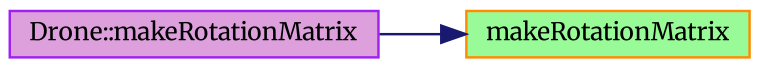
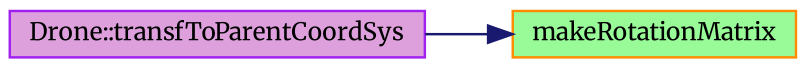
(194, 34) -> (217, 34)
